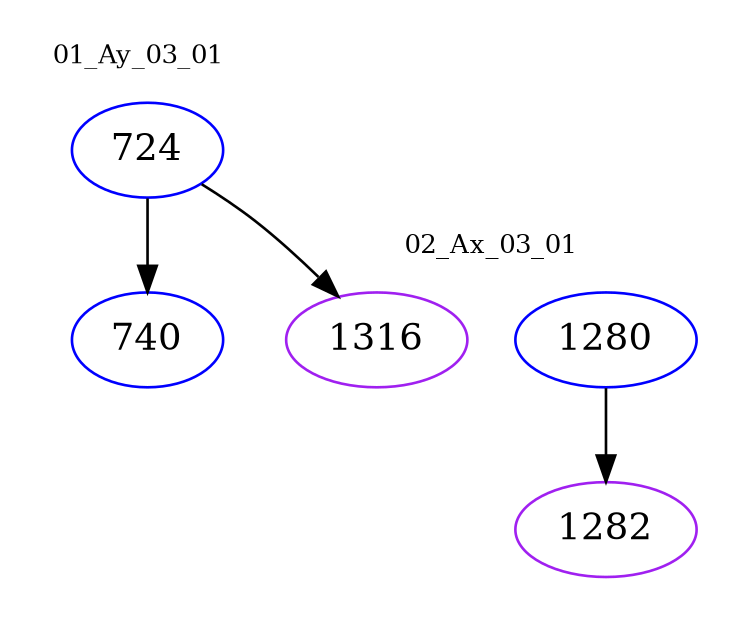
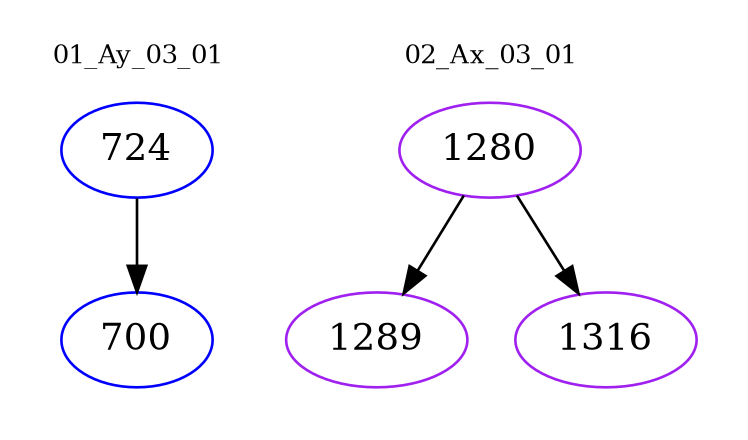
(283, 244) -> (541, 233)
(148, 340) -> (137, 340)
(606, 340) -> (490, 150)
(606, 530) -> (377, 340)
